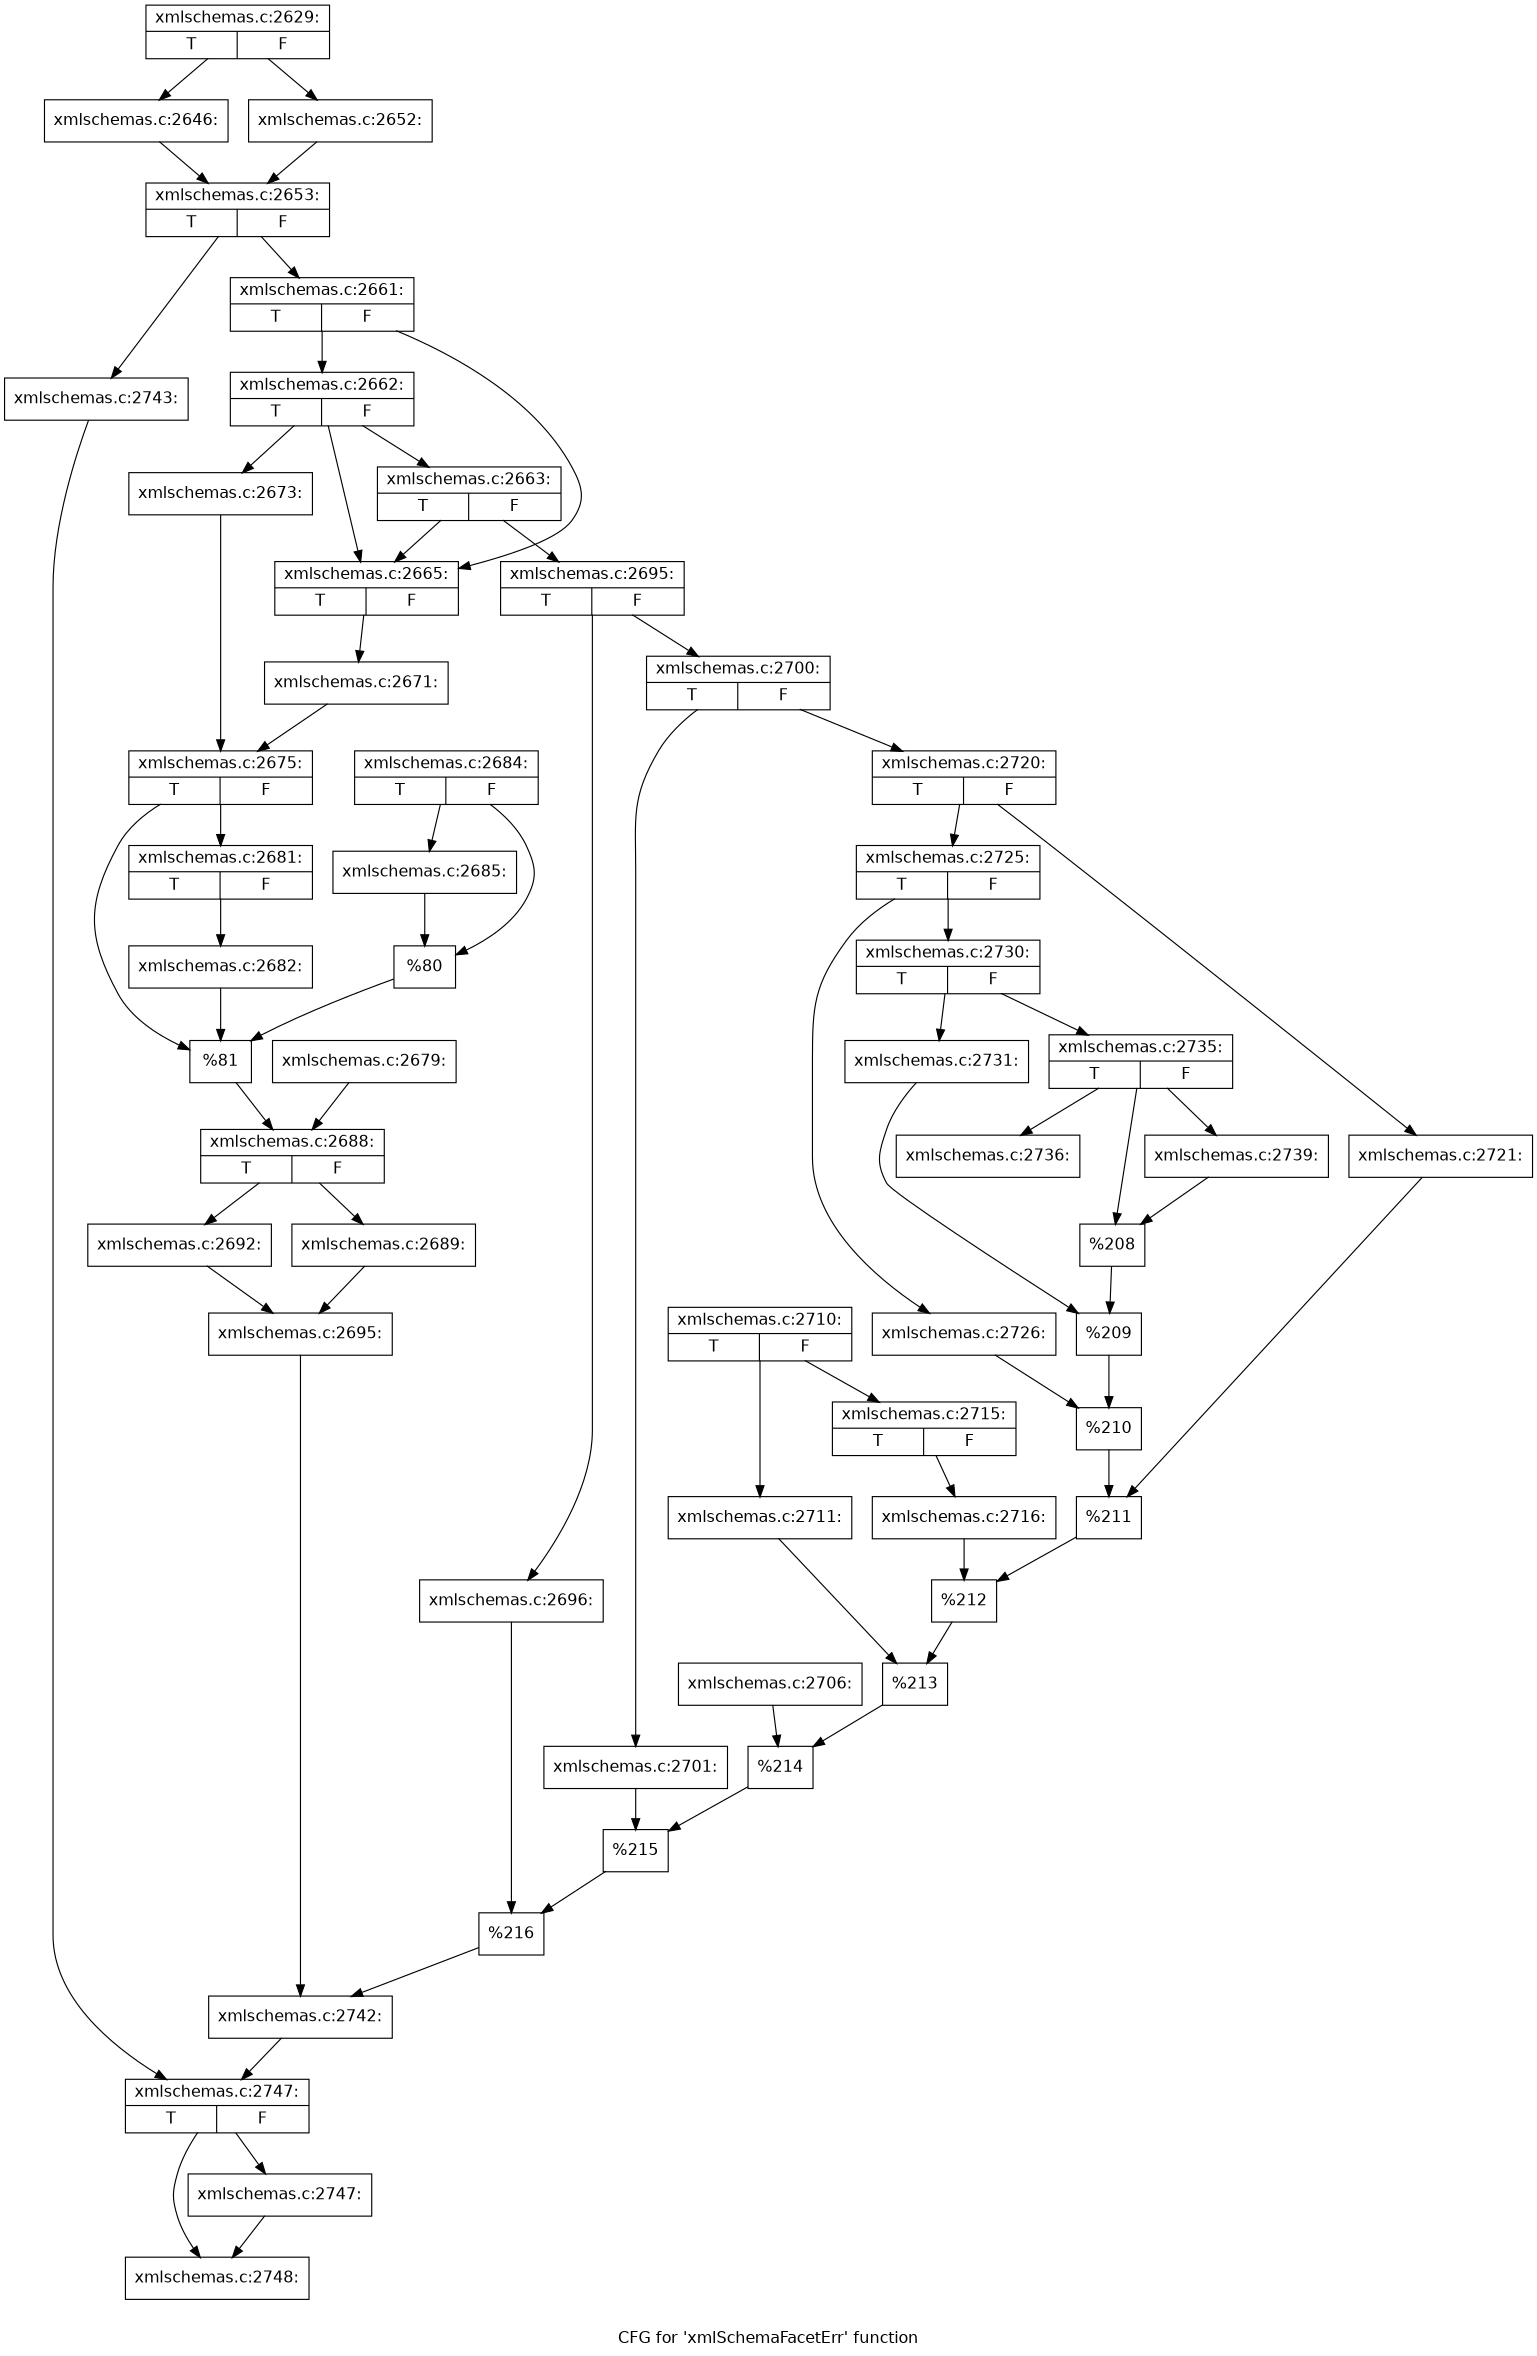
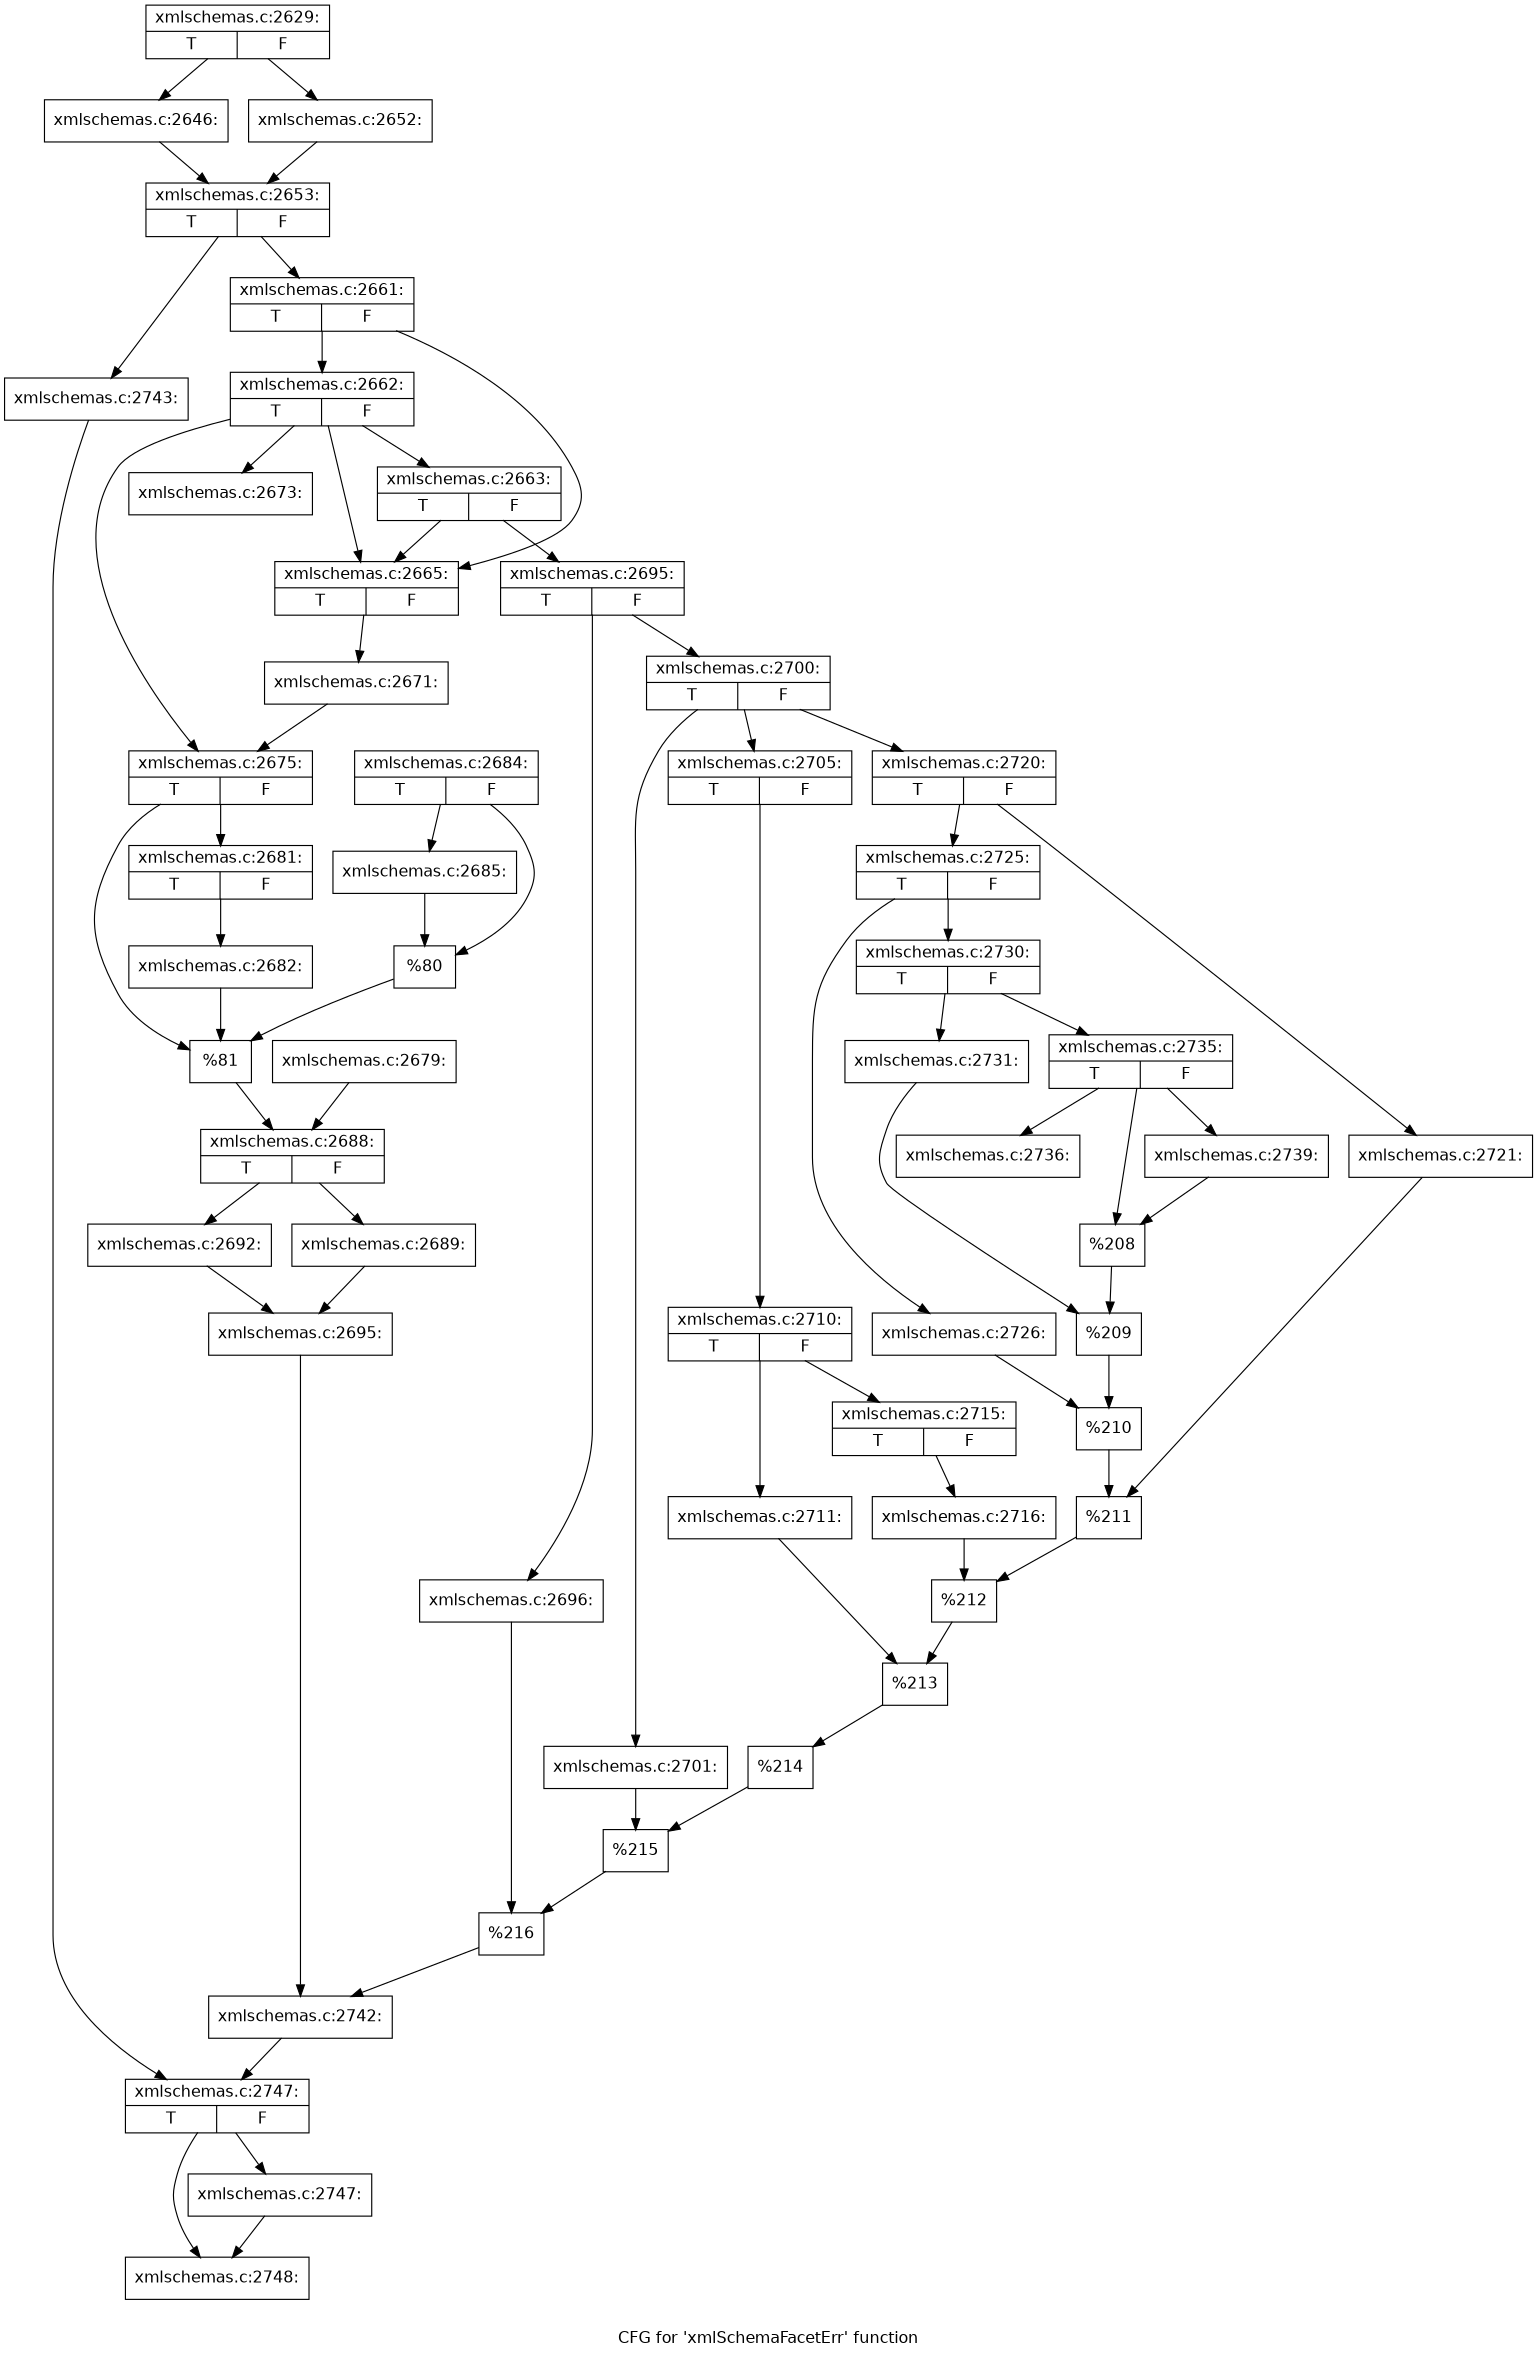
(221, 627) -> (98, 553)
none -> (760, 778)
(770, 1684) -> none
